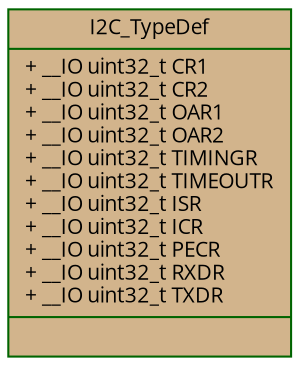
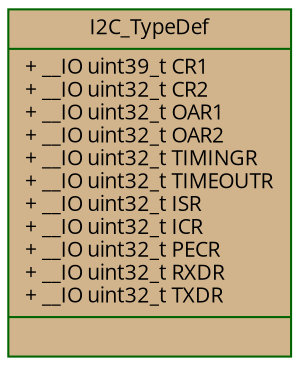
(117, 68) -> (117, 68)
